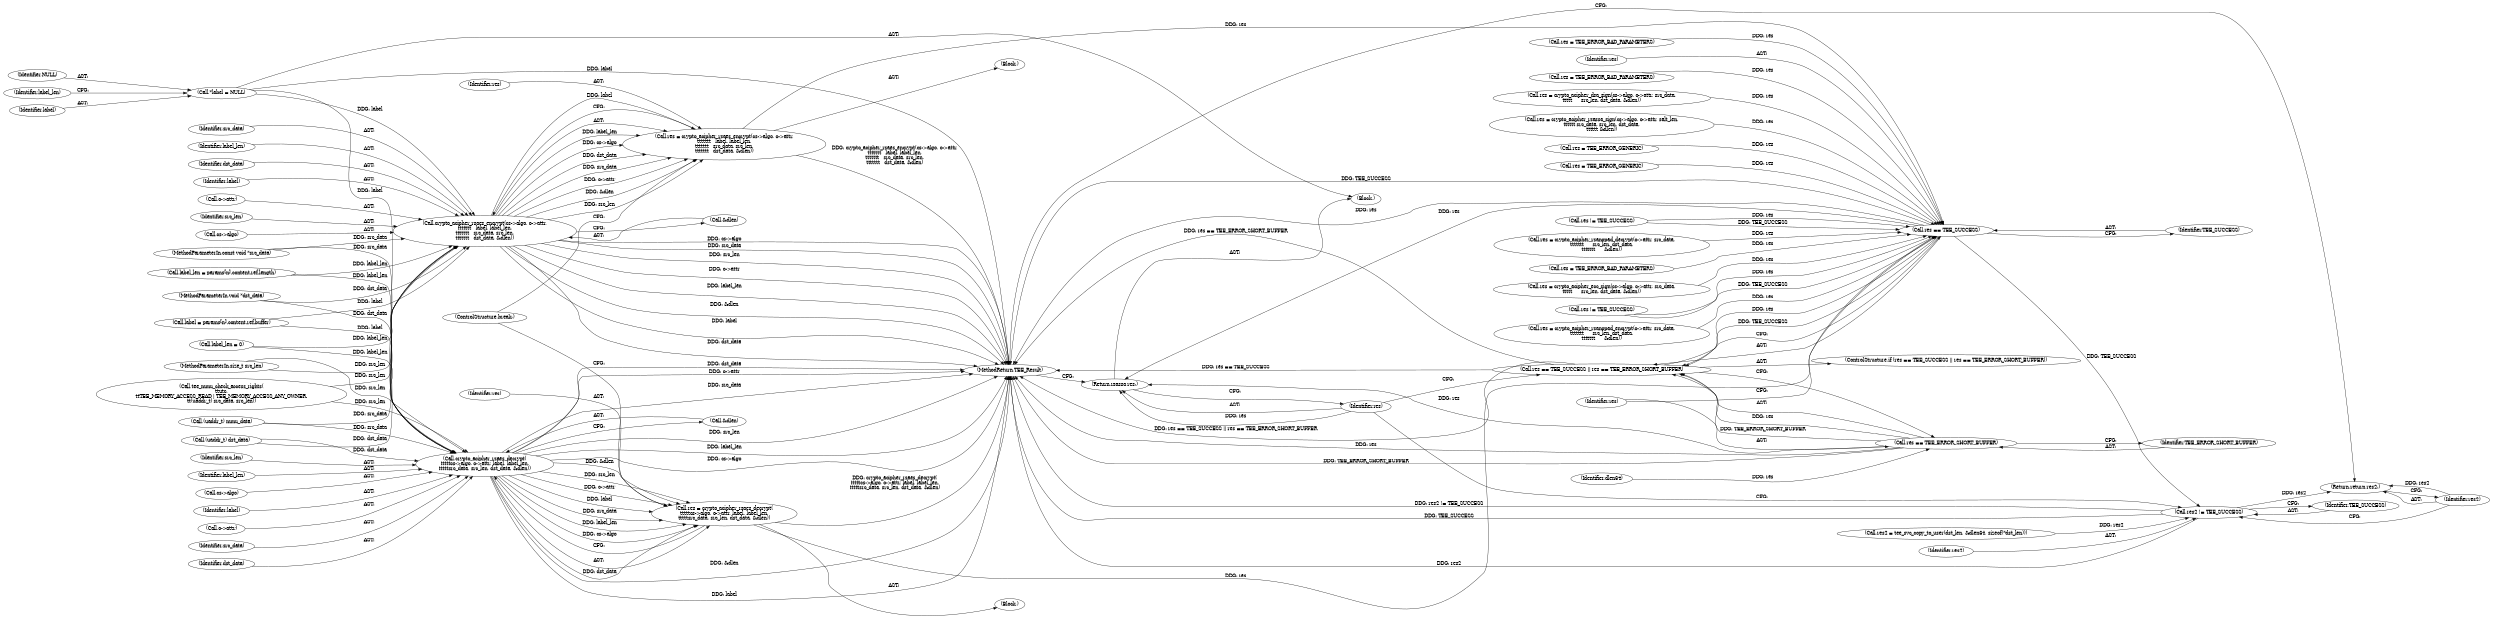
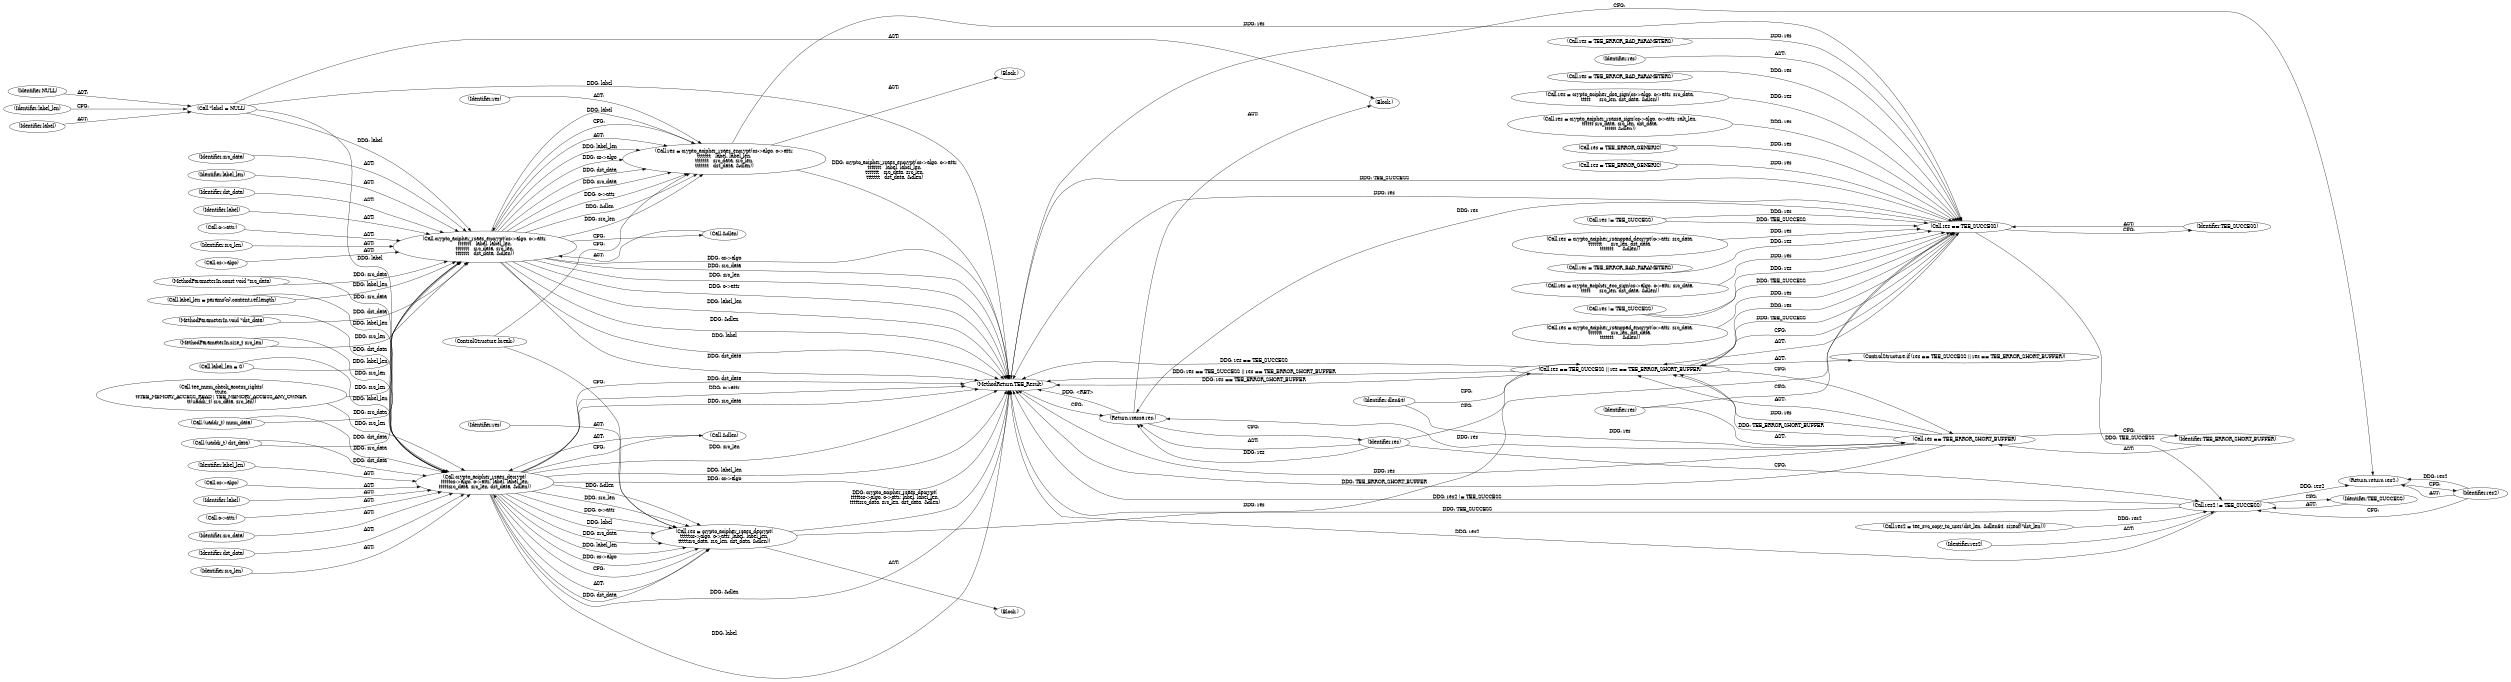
(222, 323) -> none
none -> (1081, 399)
none -> (1475, 401)
